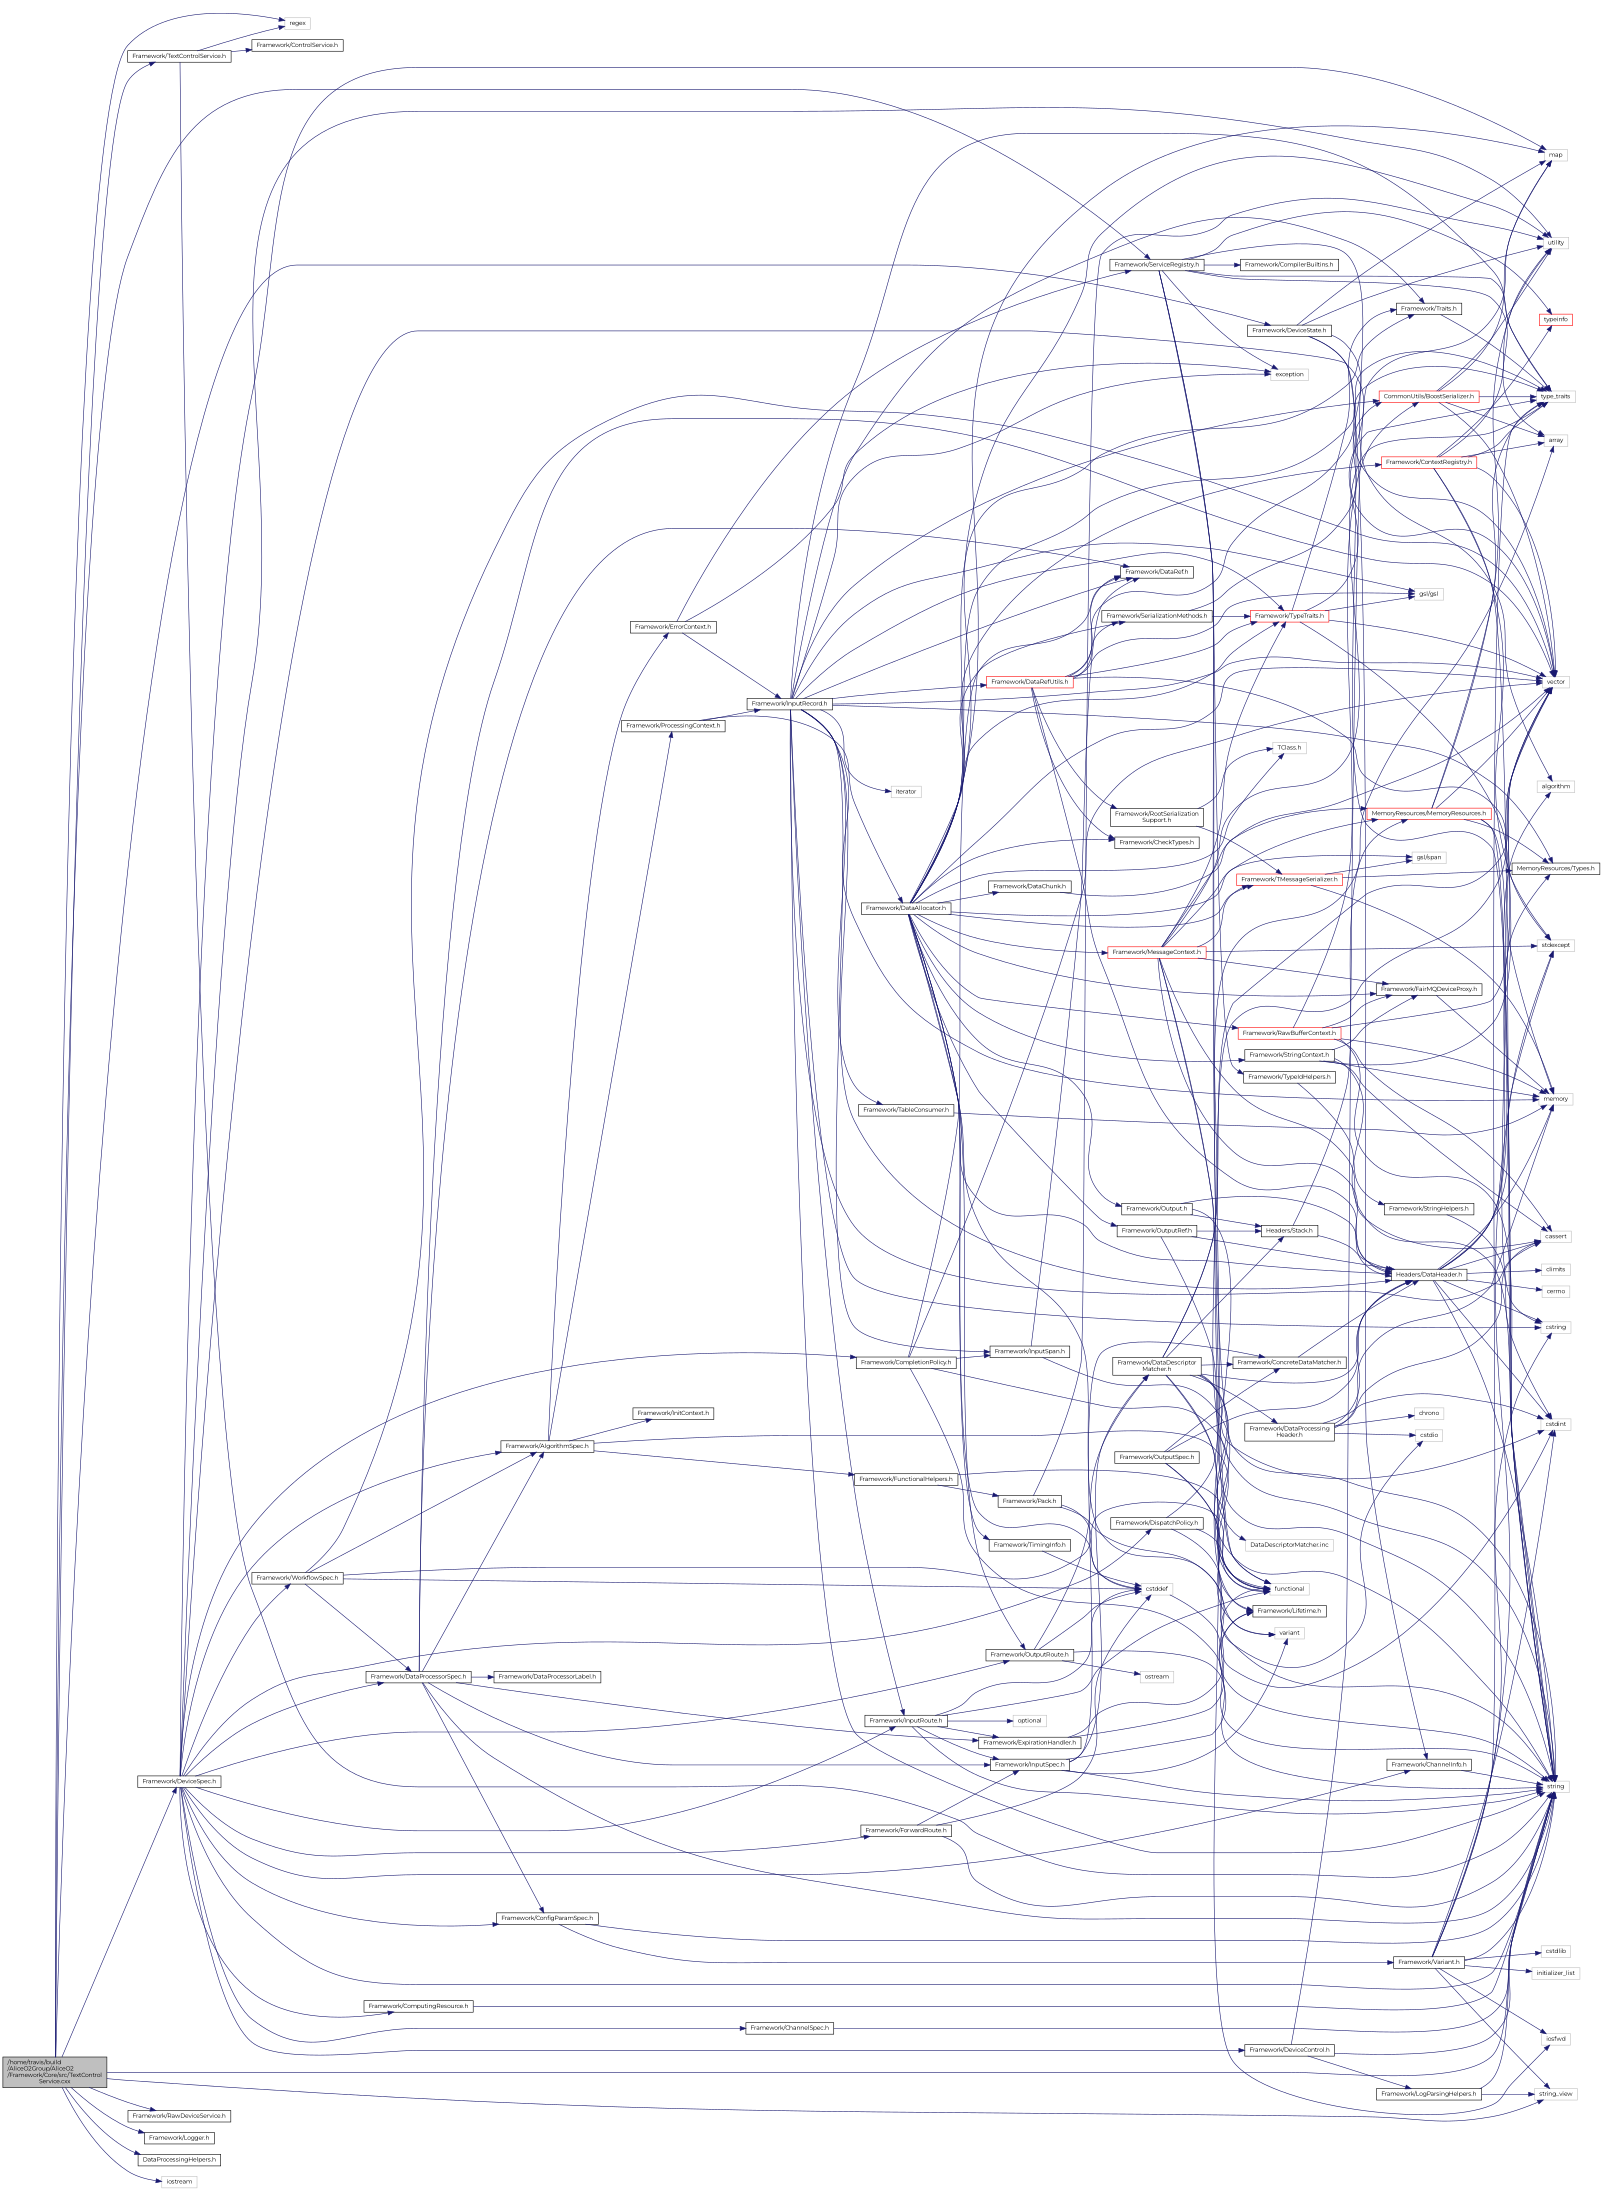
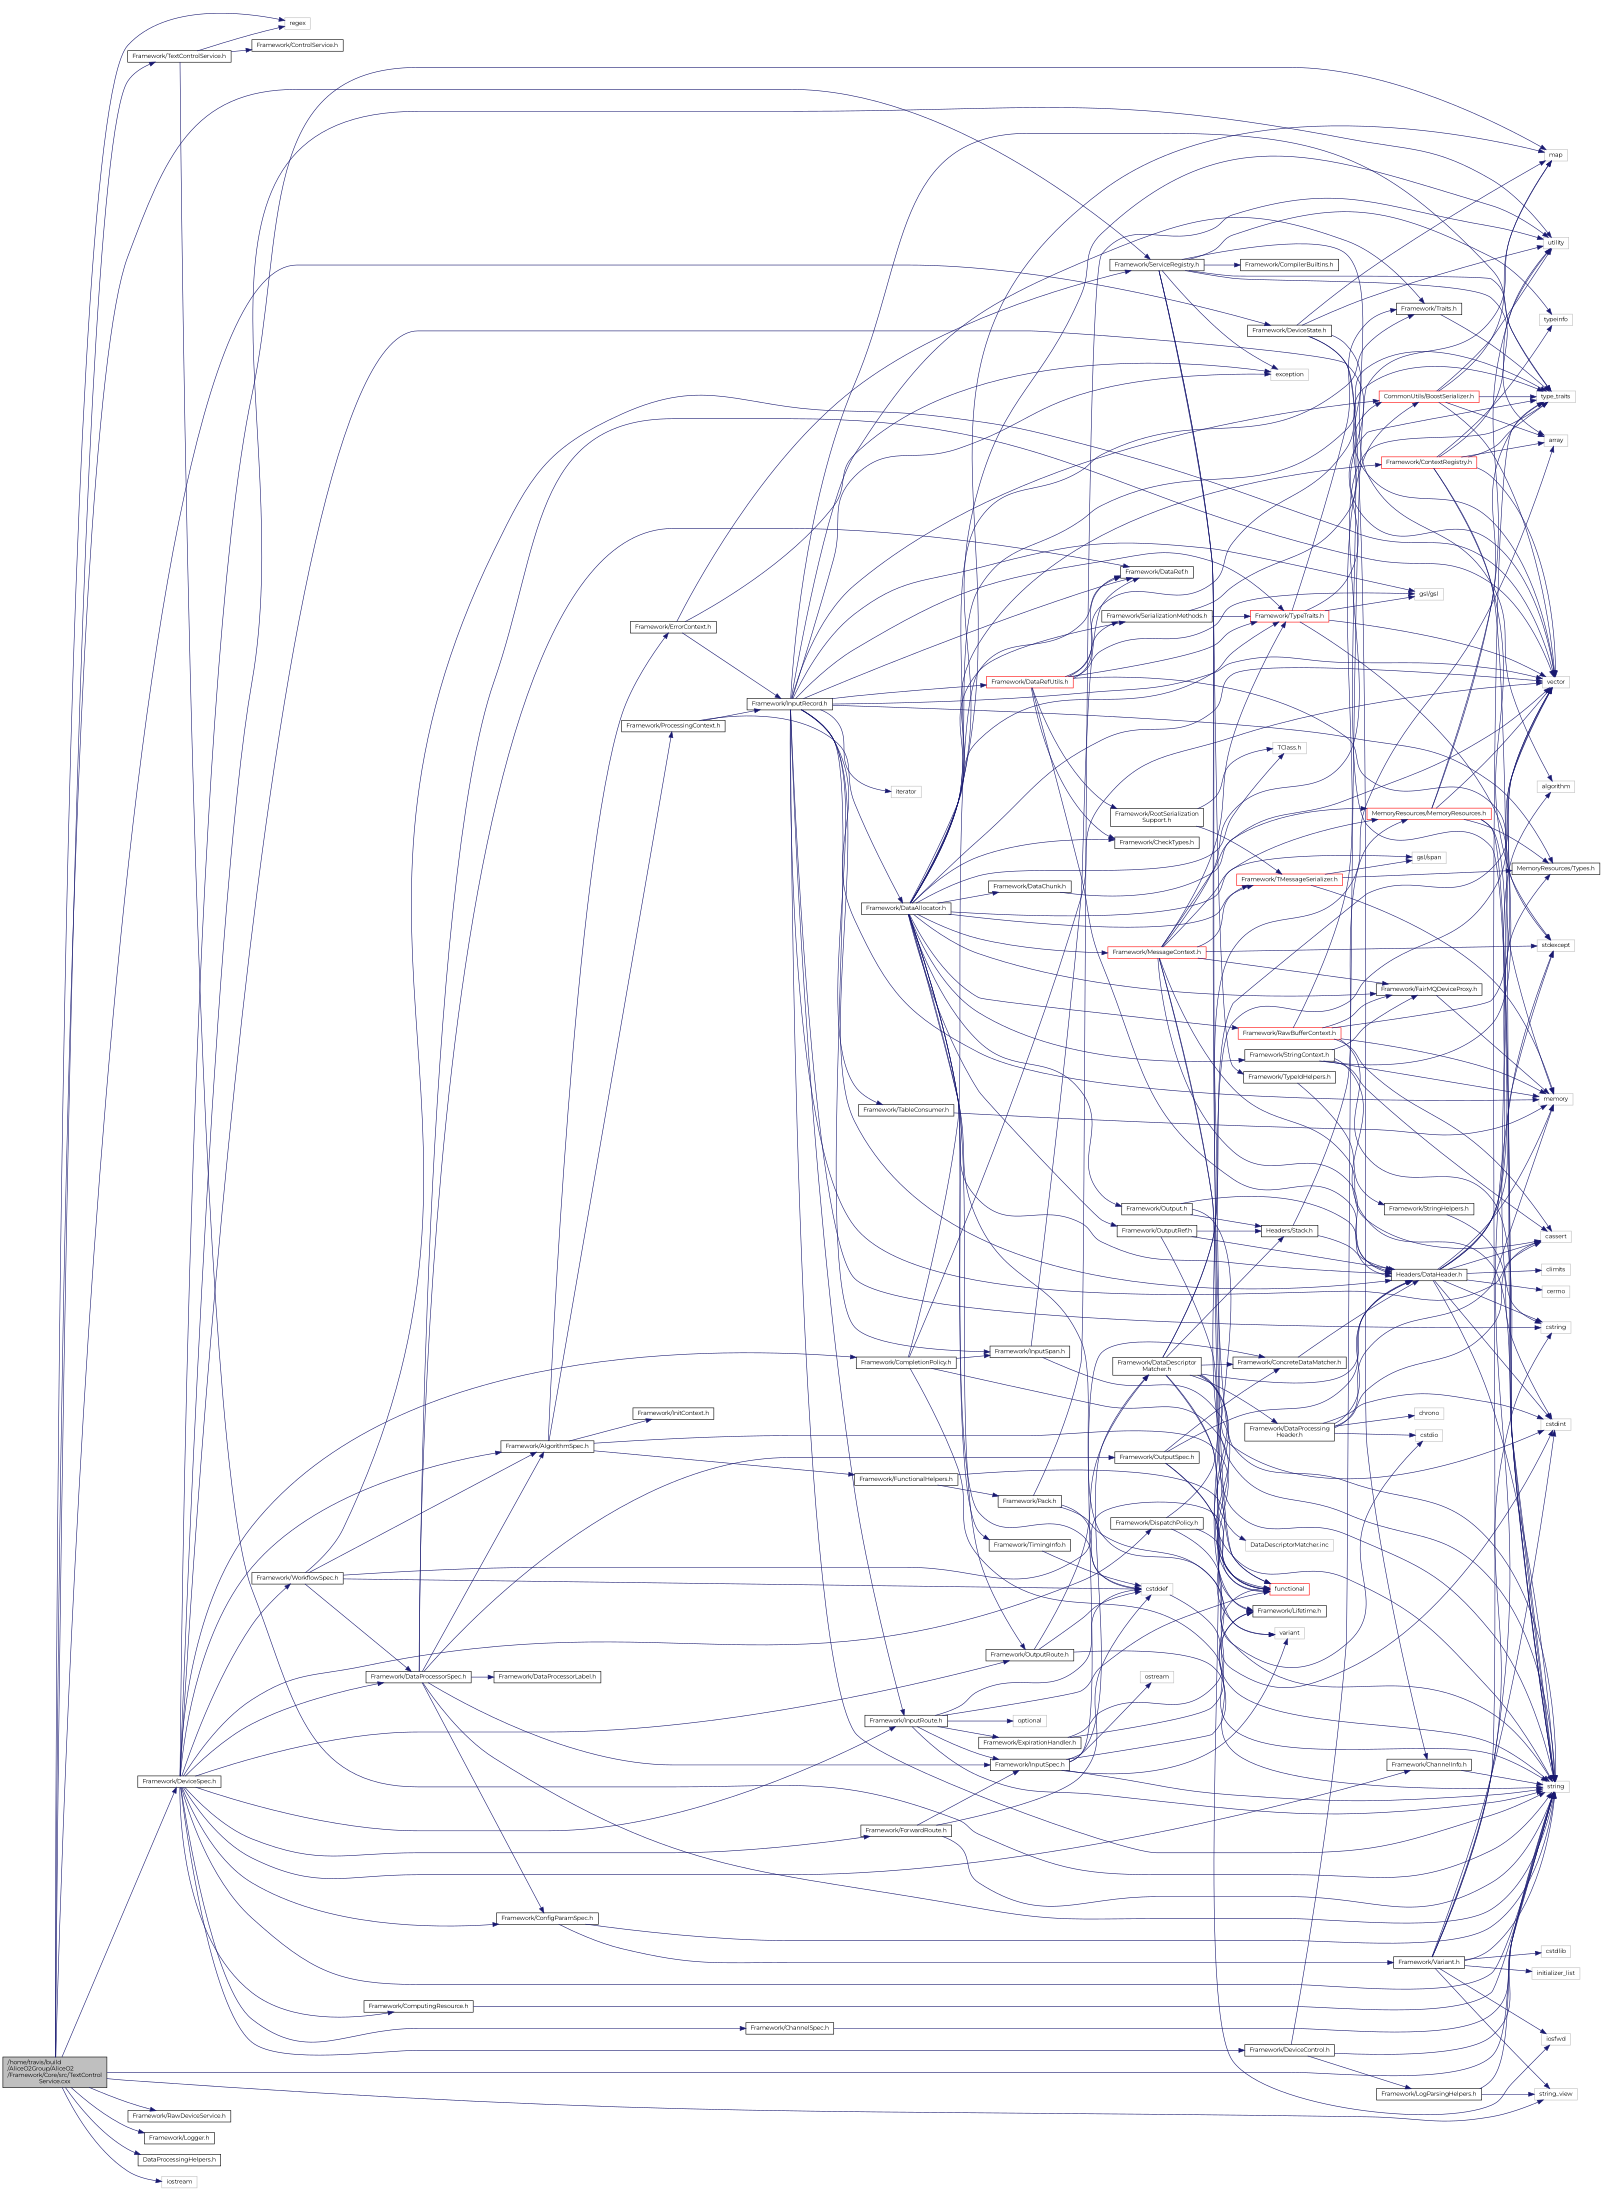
(1556, 320) -> (1556, 320)
(1290, 1589) -> (1290, 1589)
(1105, 1668) -> (1109, 1726)
(701, 1715) -> (714, 1469)
